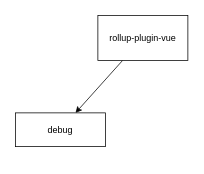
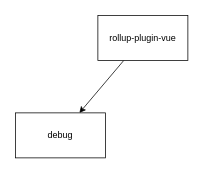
(60, 130) -> (60, 135)
